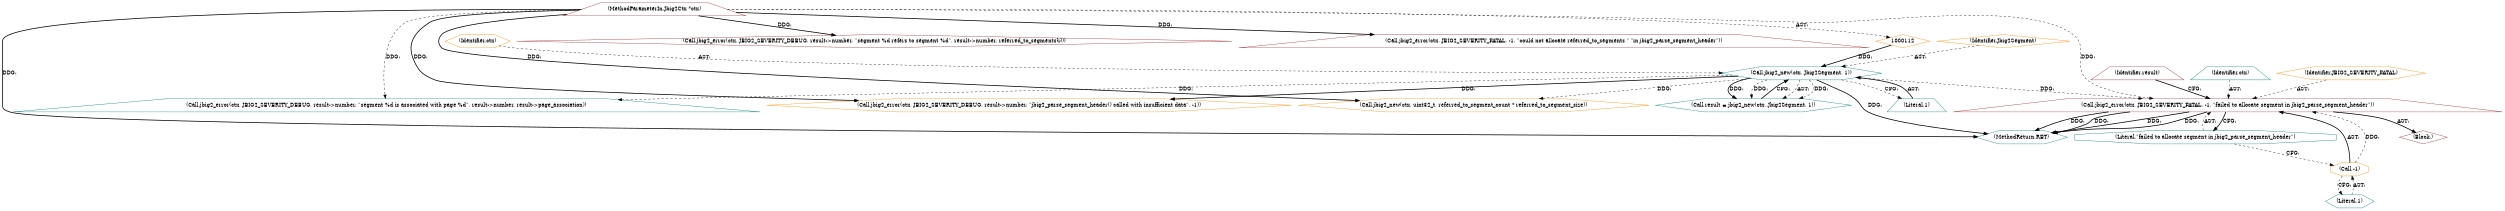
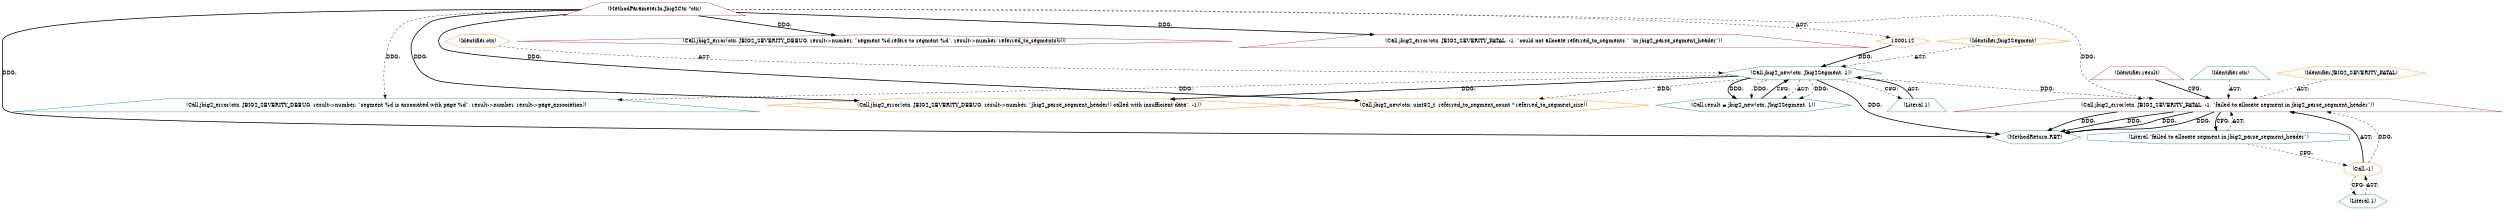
(2423, 137) -> none
